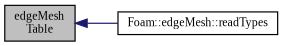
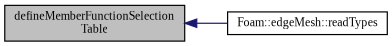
(40, 23) -> (95, 23)
